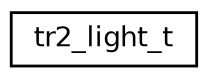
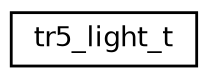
(104, 39) -> (104, 39)
